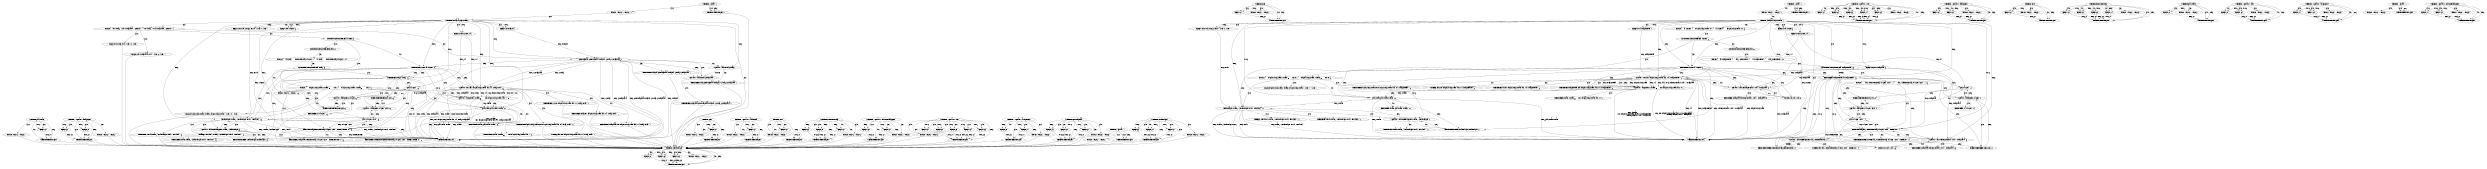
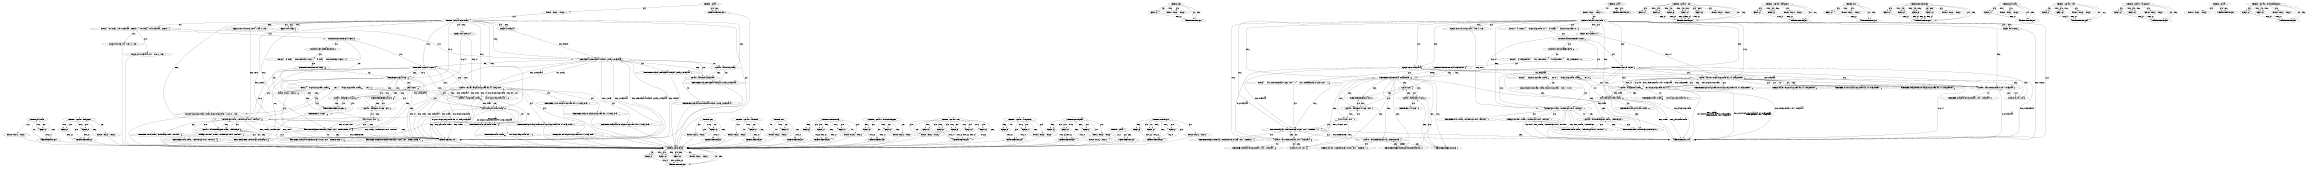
(1642, 29) -> none
(718, 73) -> (719, 73)
